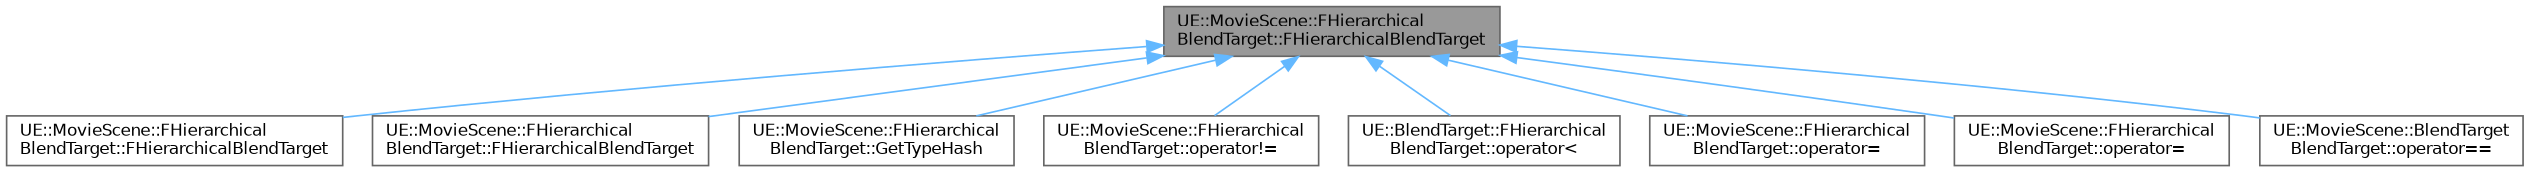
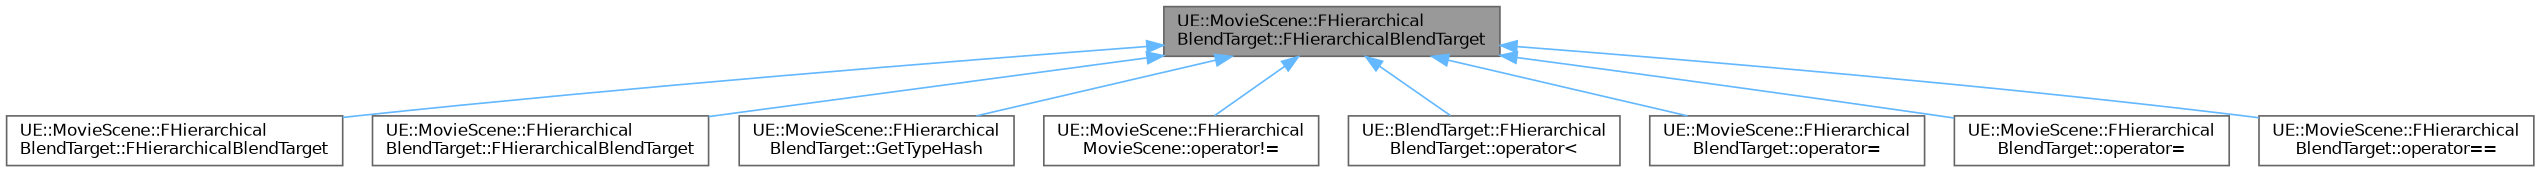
(1181, 141) -> (1181, 141)
(2391, 141) -> (2396, 141)
